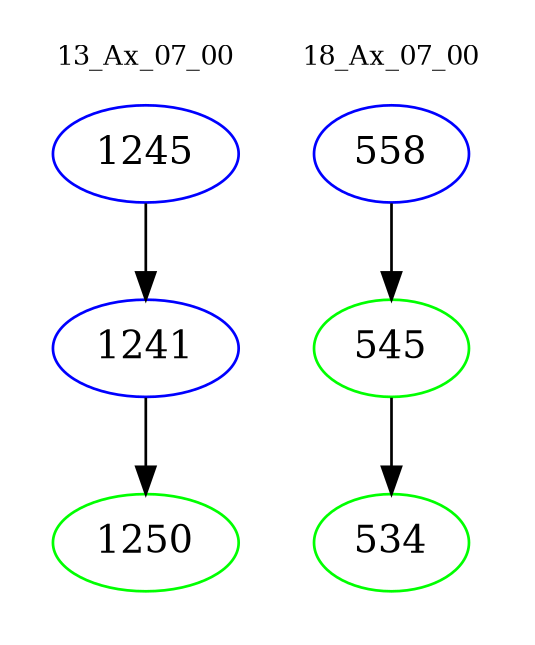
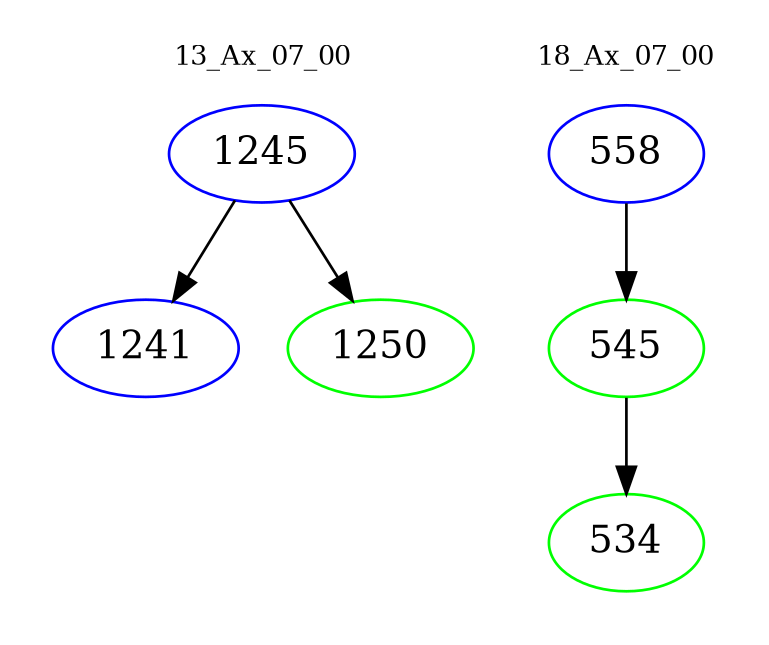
(146, 432) -> (314, 239)
